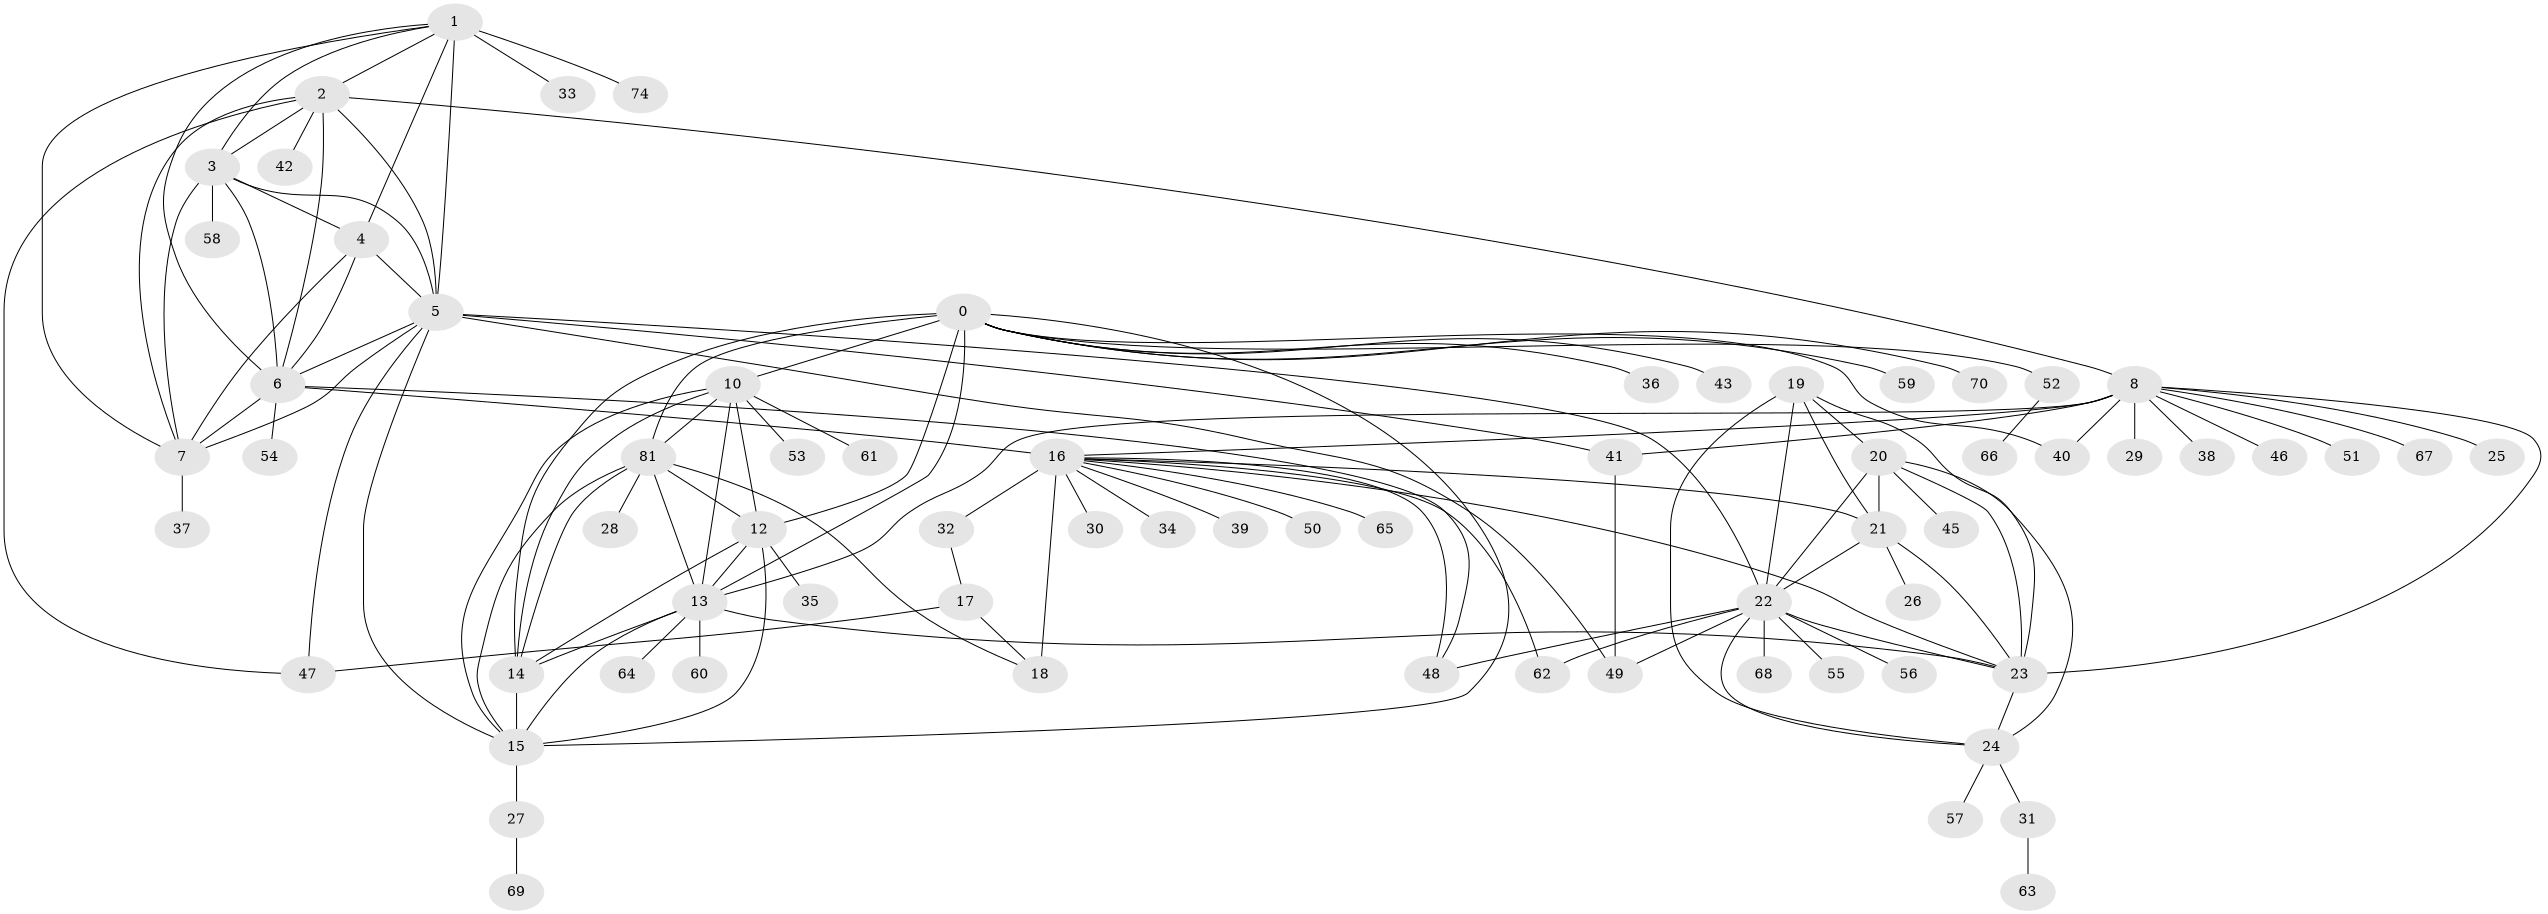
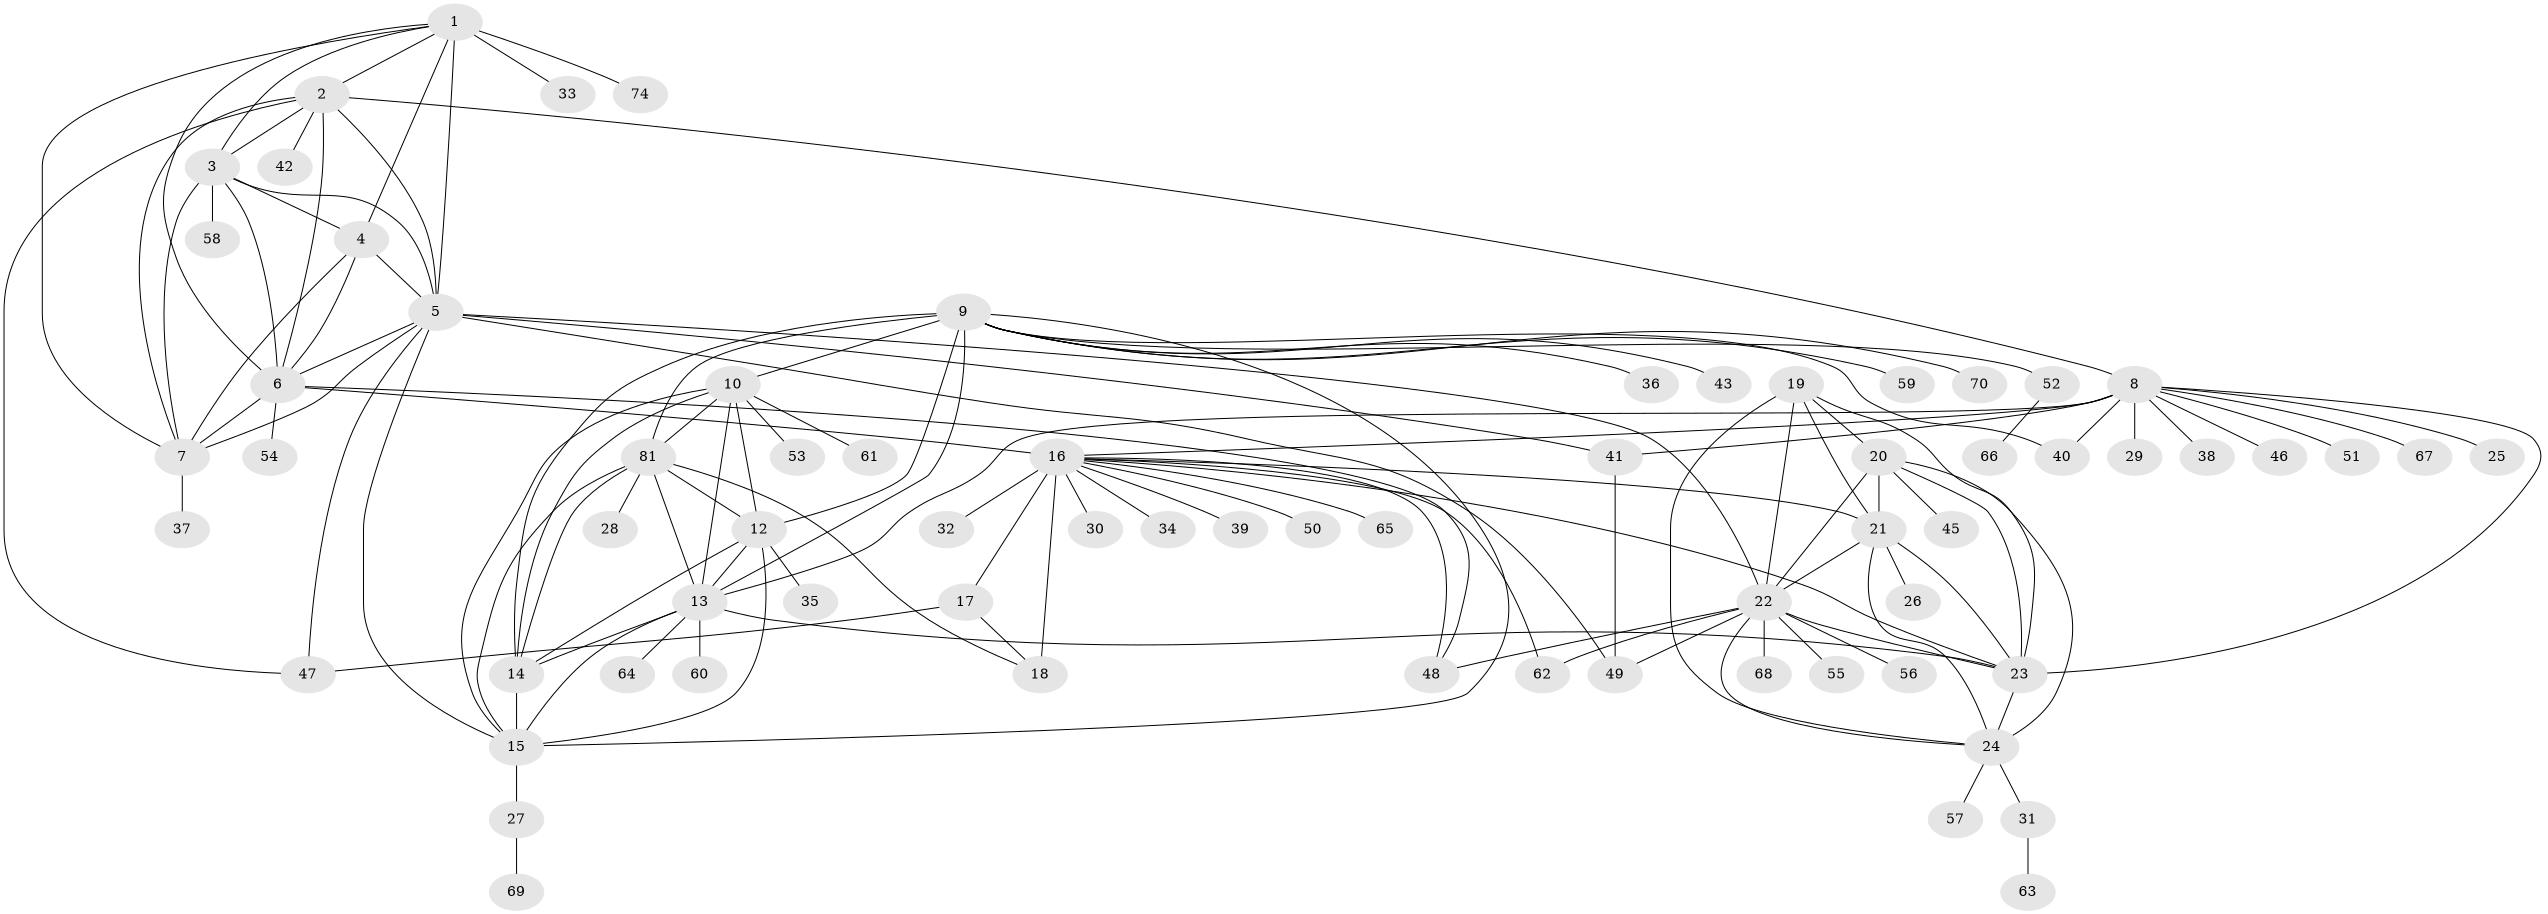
(964, 312) -> (964, 312)
(956, 566) -> (1011, 530)
none -> (1908, 640)
